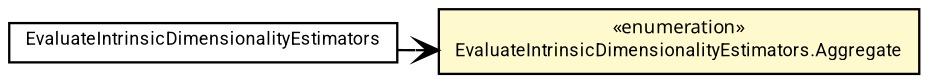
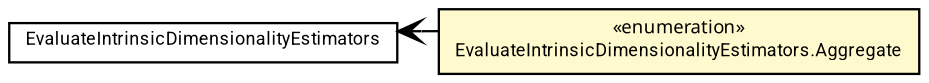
(406, 50) -> (430, 31)
